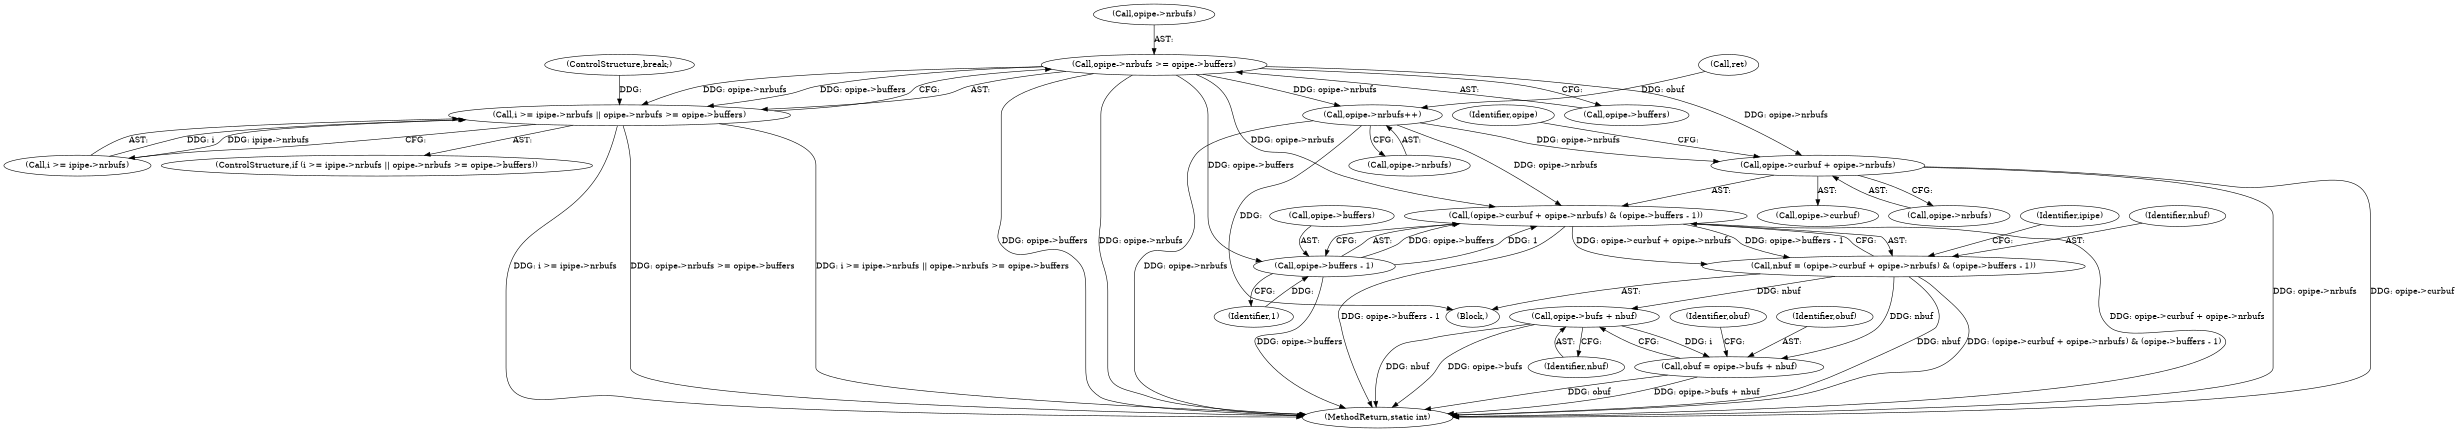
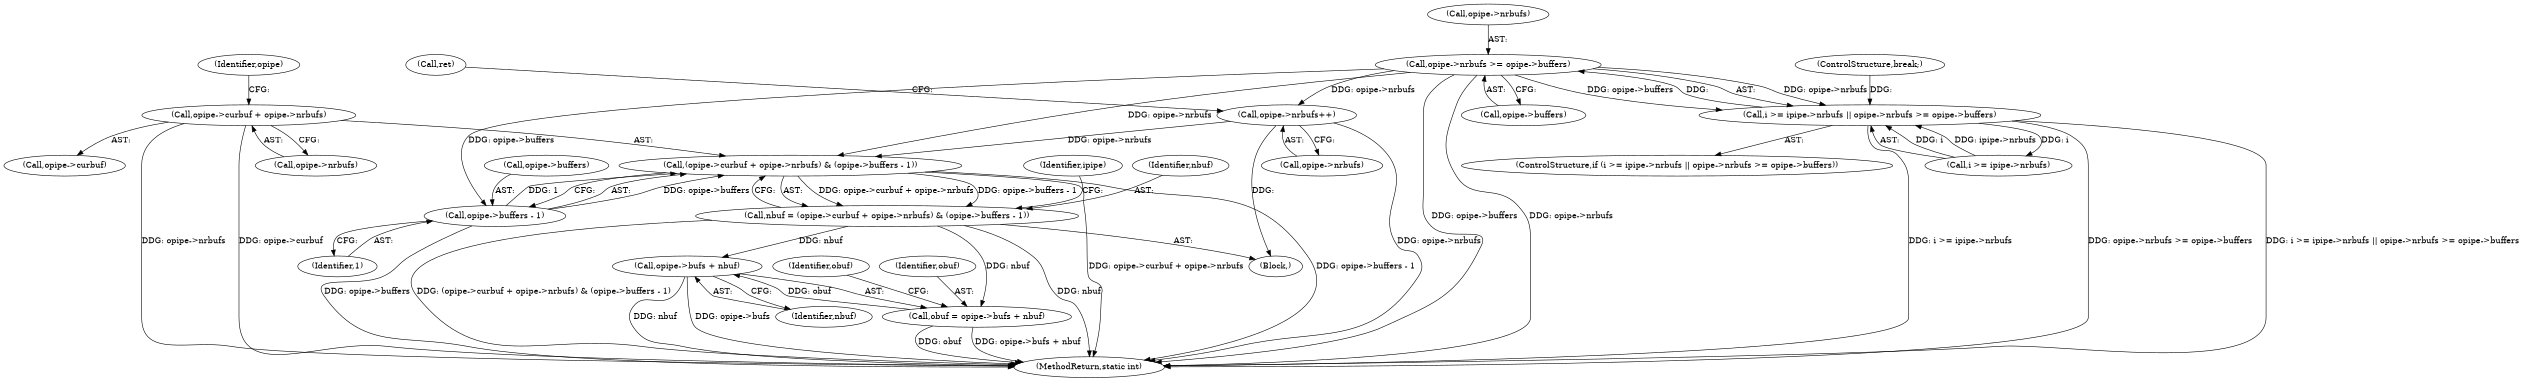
(1537, 81) -> none
(931, 90) -> (1699, 90)
(1663, 90) -> (924, 90)
(417, 140) -> (2055, 140)
(1566, 149) -> none
(1304, 292) -> (385, 241)
(1650, 342) -> (810, 292)
(1699, 342) -> (876, 292)
